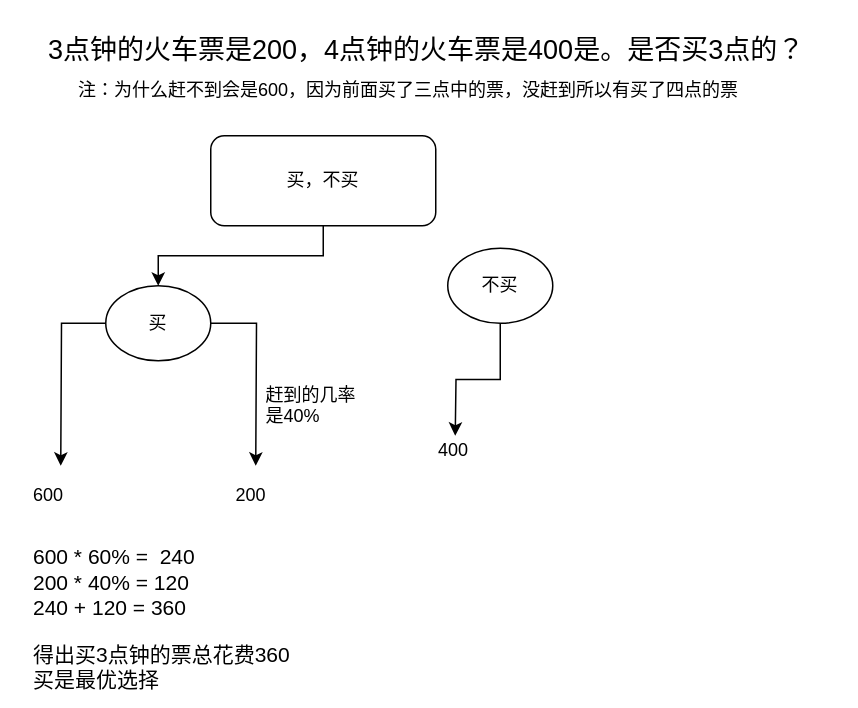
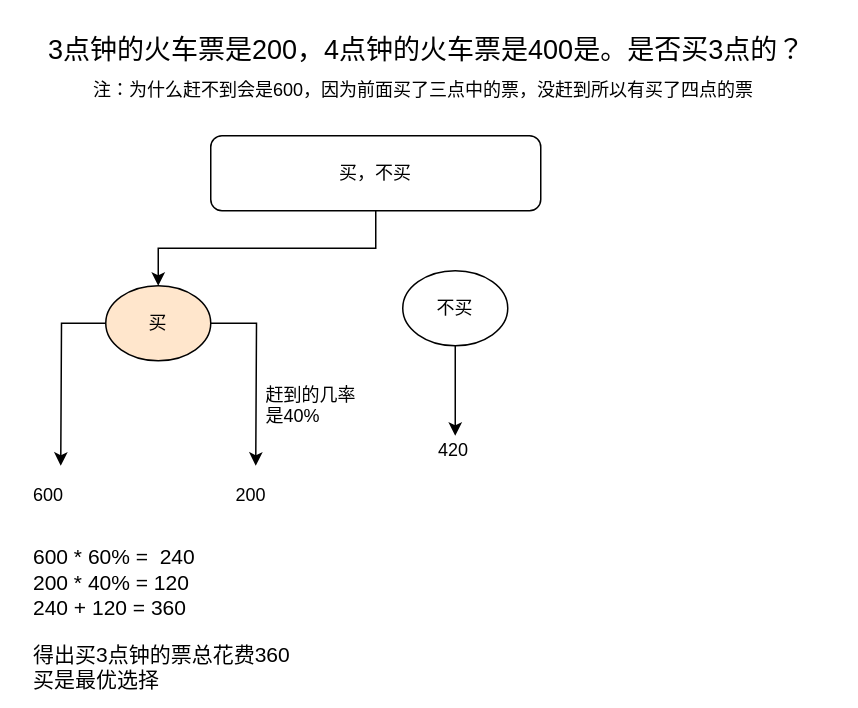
(421, 91) -> (436, 91)
(323, 181) -> (376, 173)
(500, 286) -> (455, 308)
(158, 323) -> (158, 323)
(454, 451) -> (454, 451)
